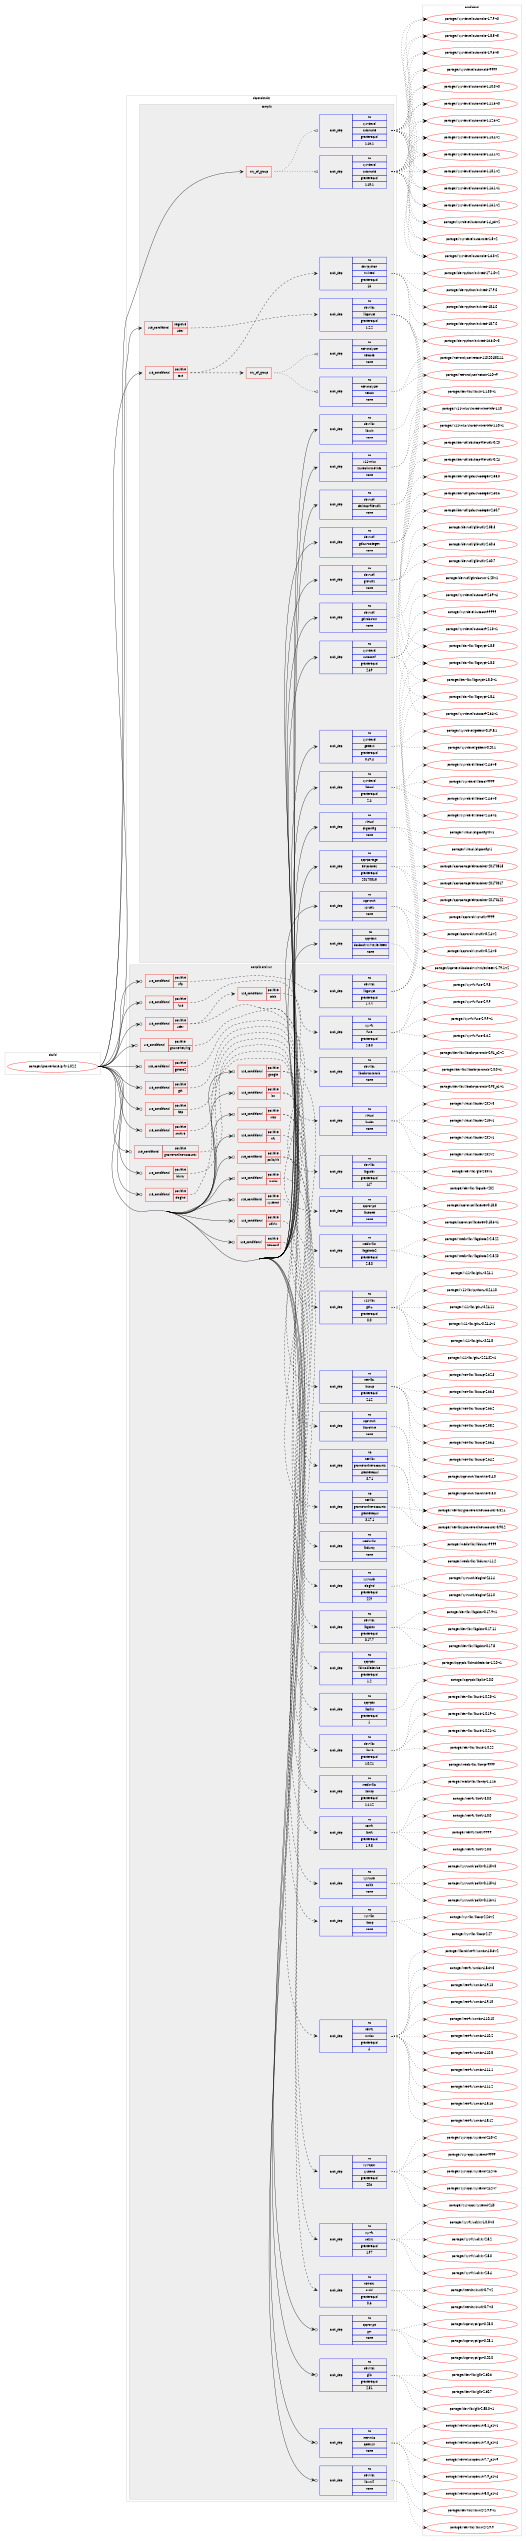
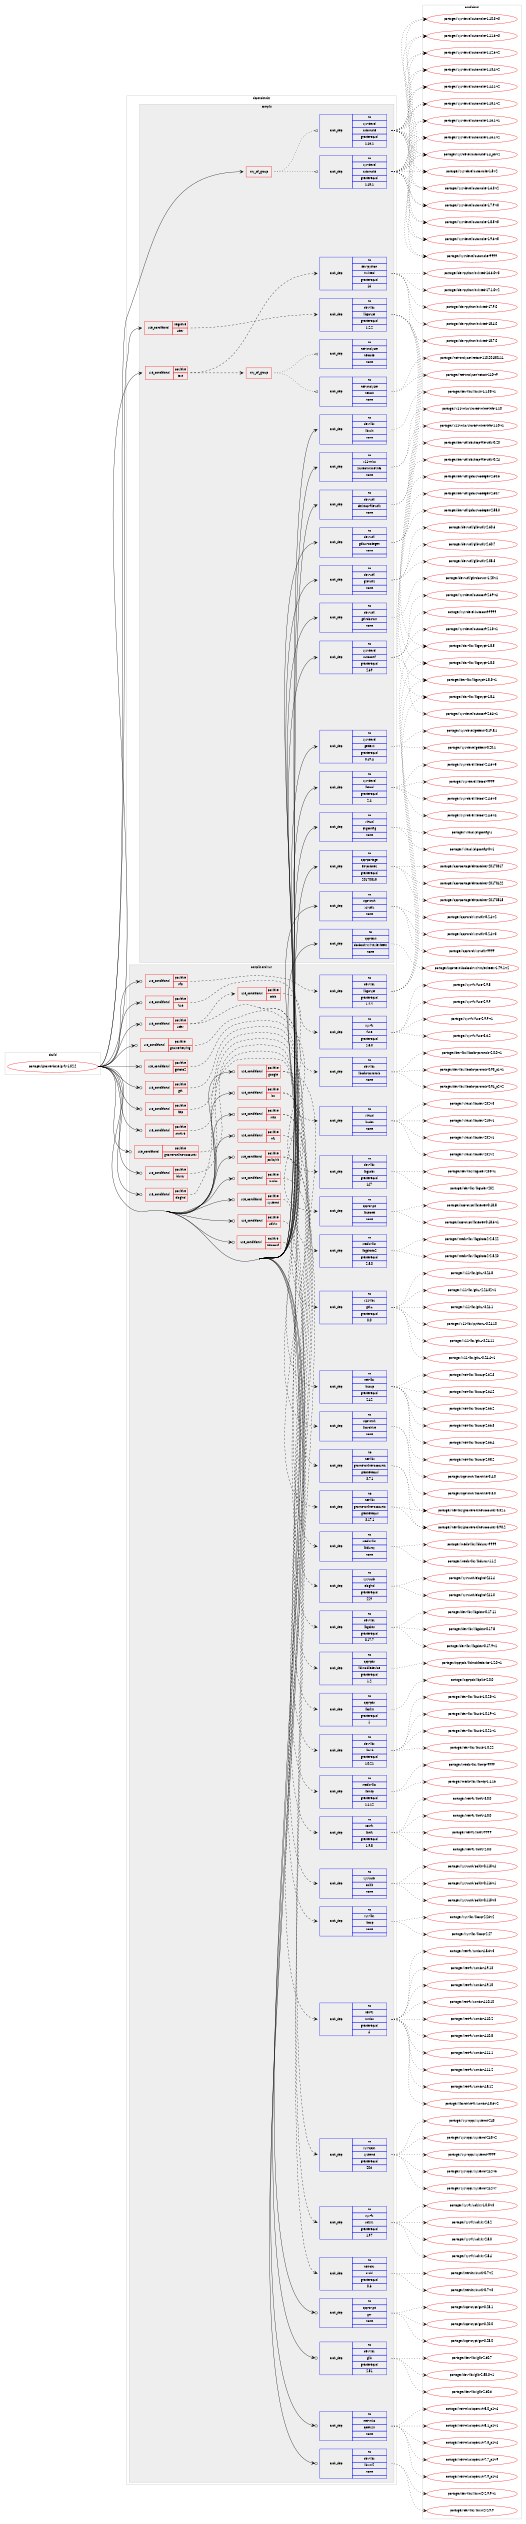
(472, 1172) -> (472, 1172)
(472, 2104) -> none
